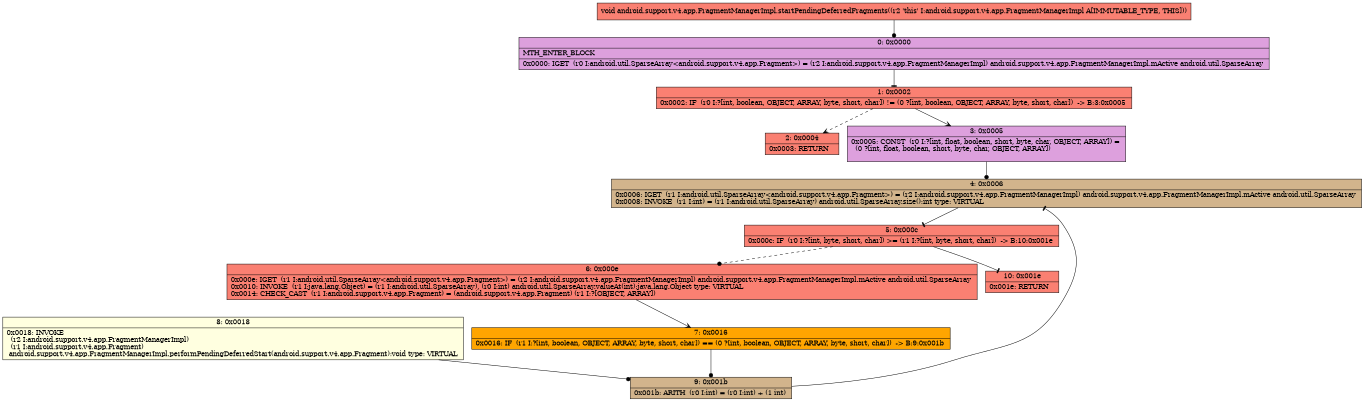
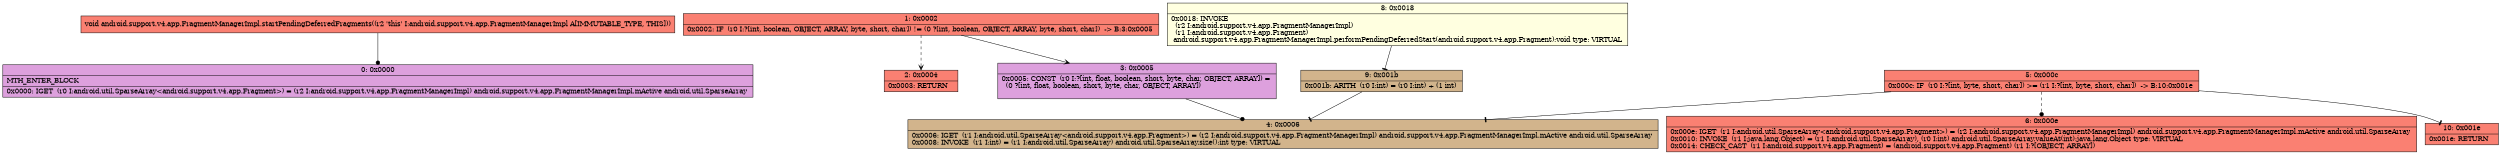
(894, 77) -> none
(941, 216) -> (1689, 106)
(711, 338) -> none
(532, 369) -> (1388, 57)
